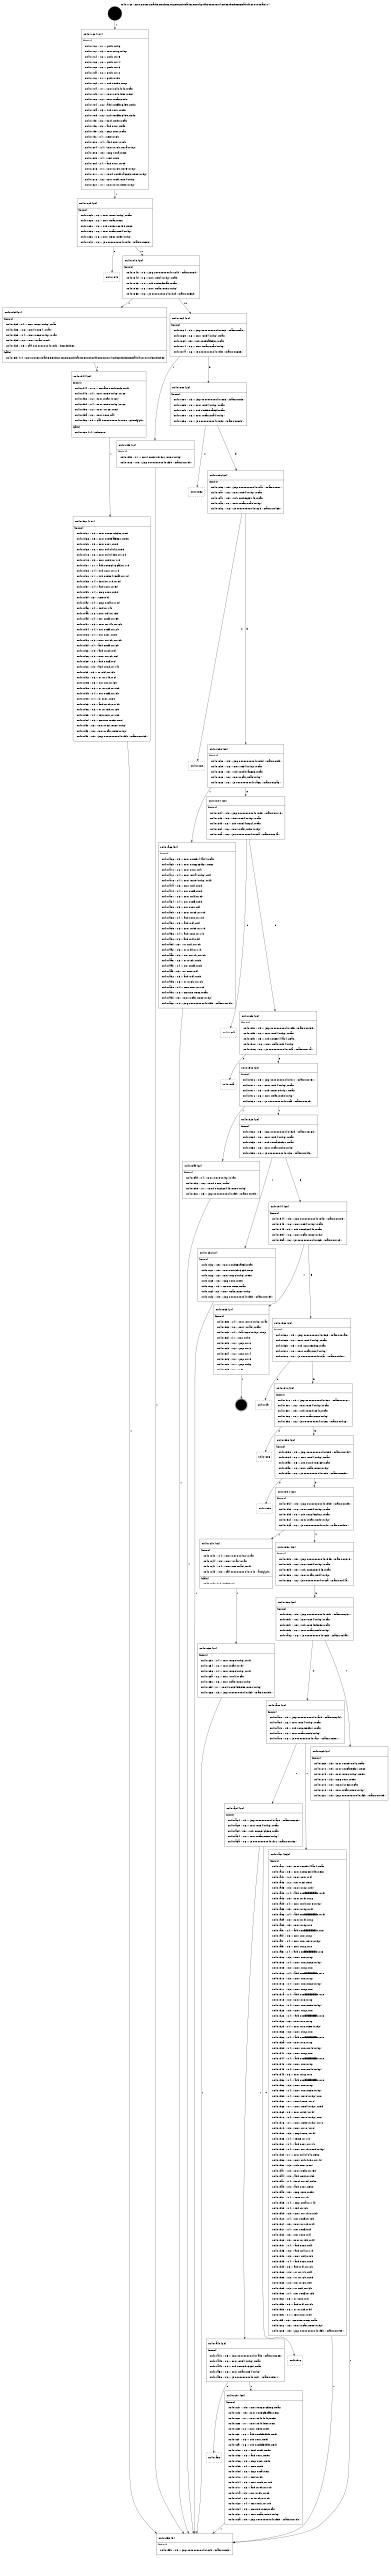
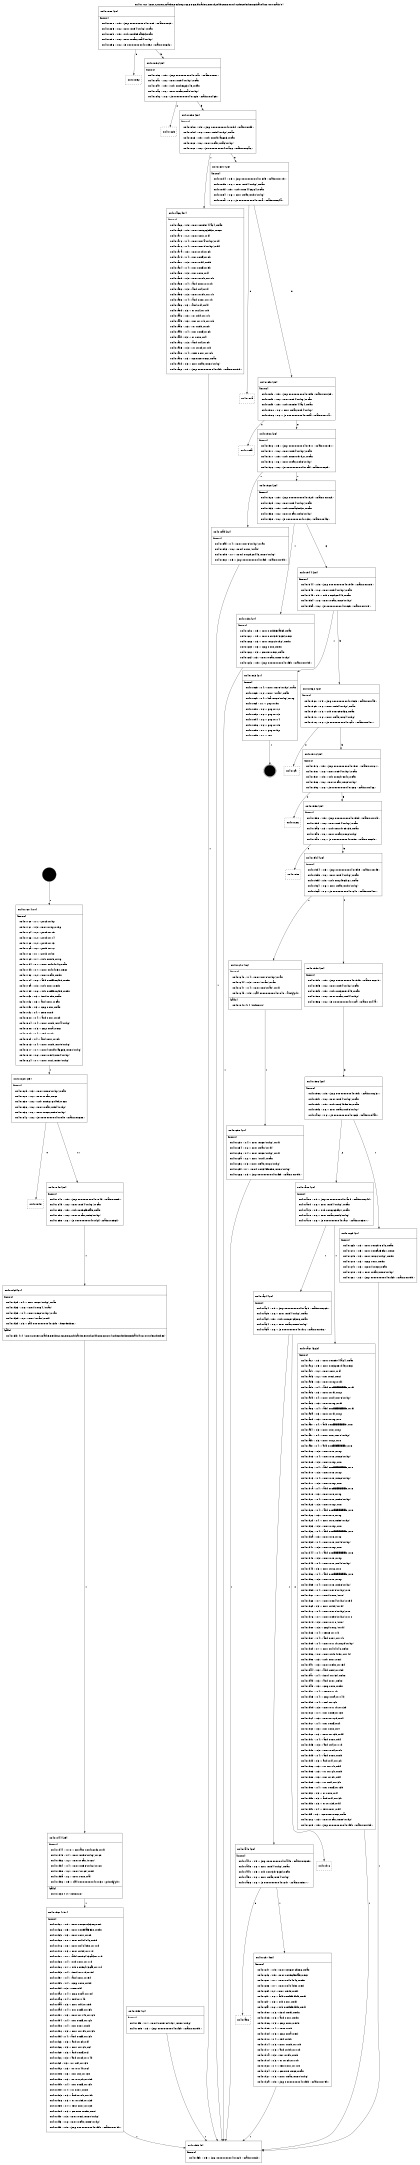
(208, 335) -> none
